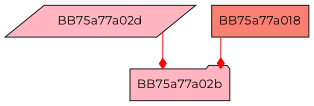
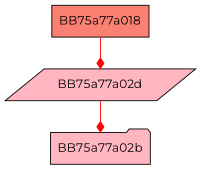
(221, 48) -> (100, 48)
